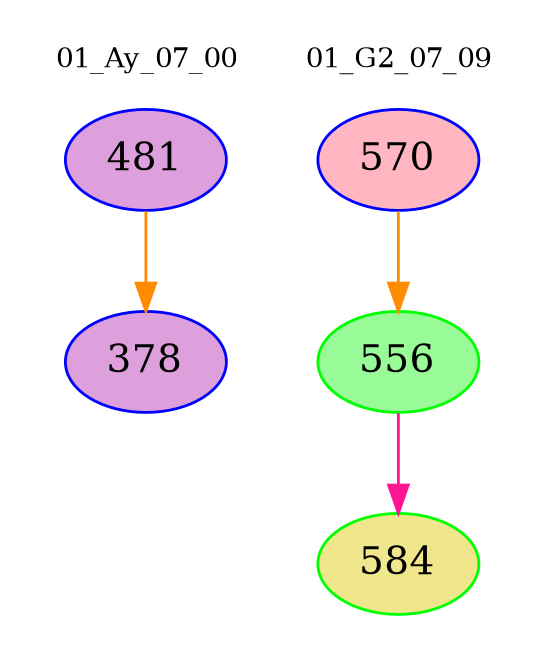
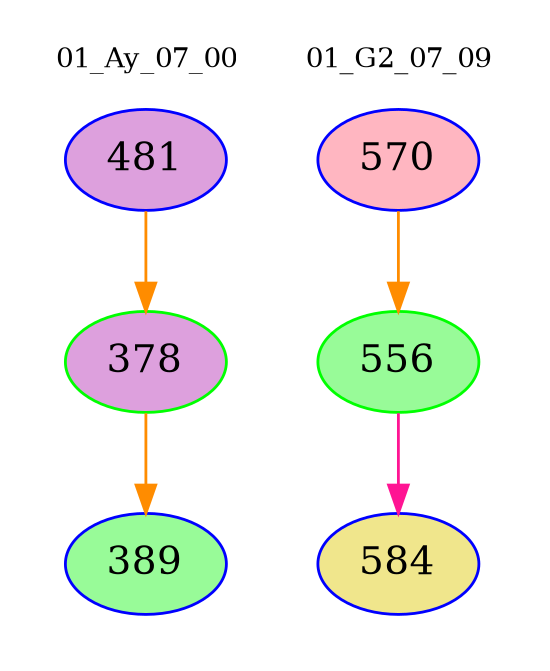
(146, 362) -> (146, 362)
none -> (146, 564)
(398, 564) -> (398, 564)
